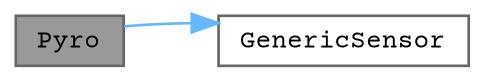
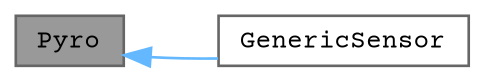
(158, 24) -> (184, 58)
